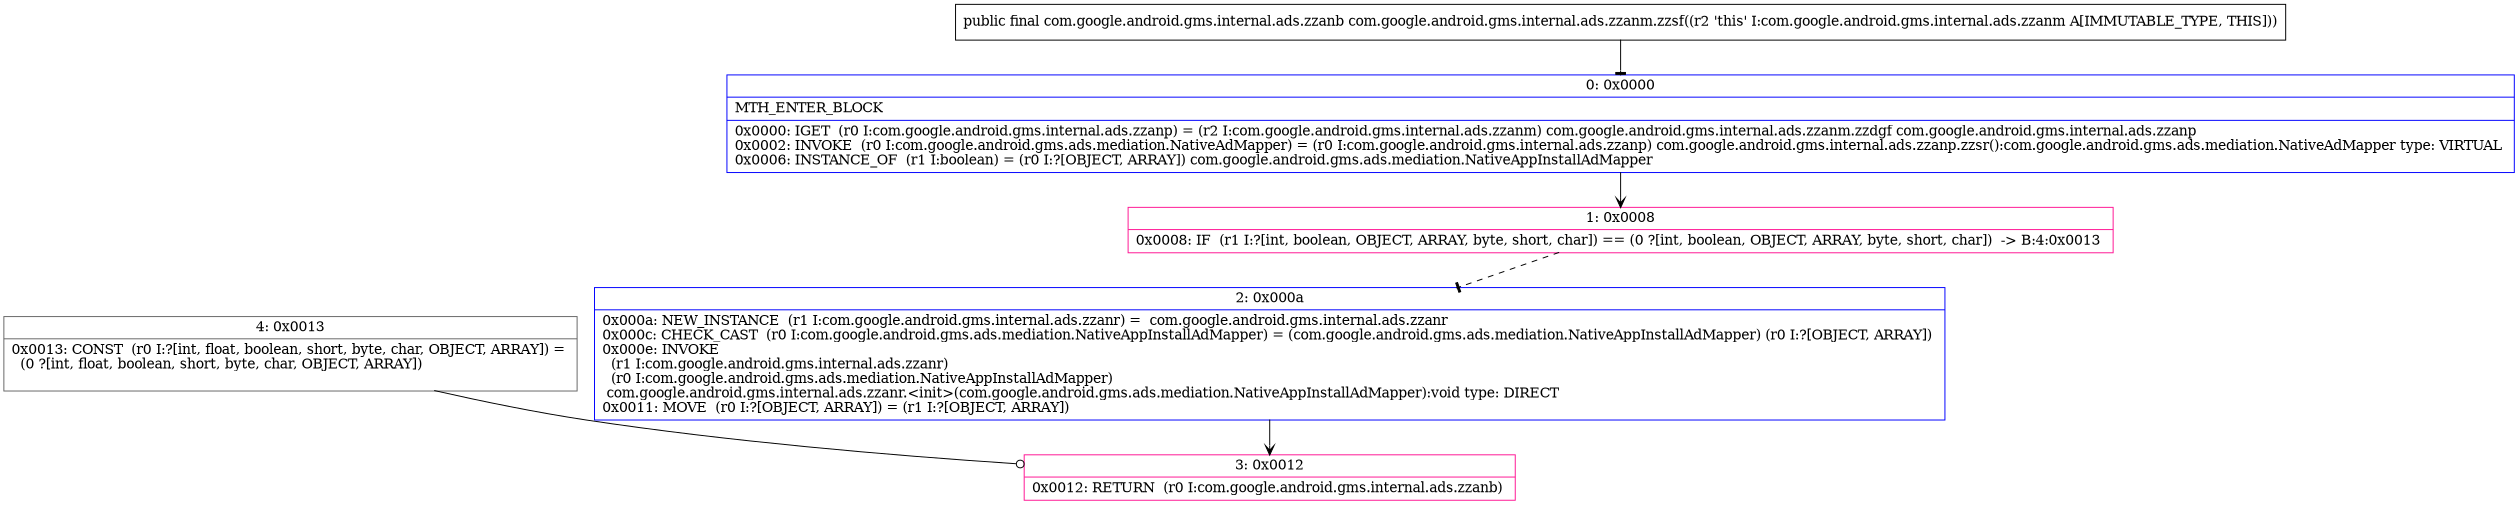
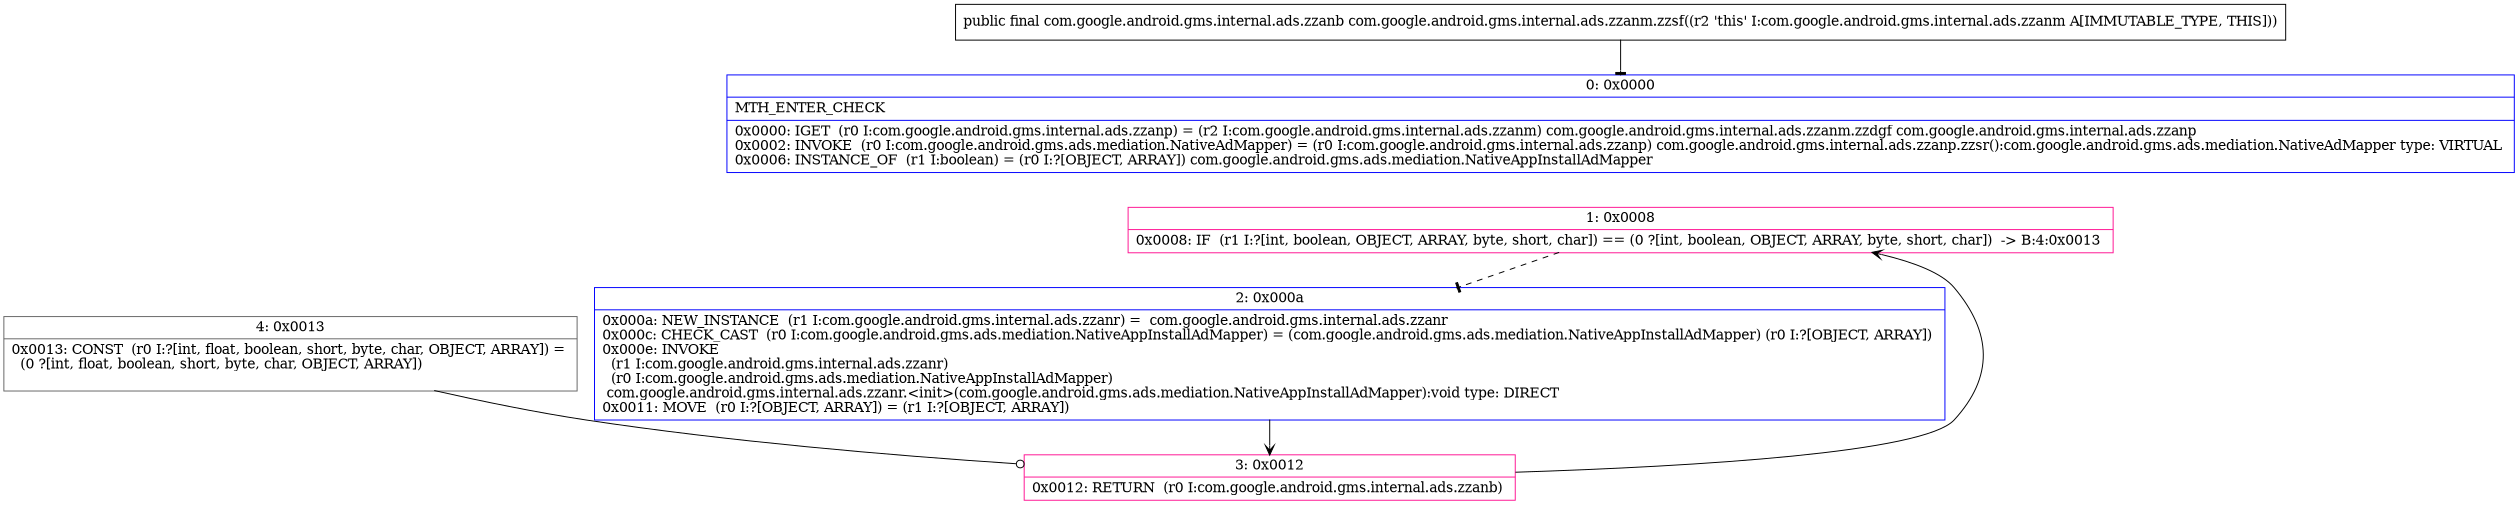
(809, 108) -> (810, 108)
(1621, 185) -> (1851, 449)
